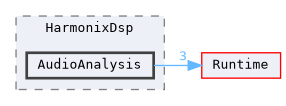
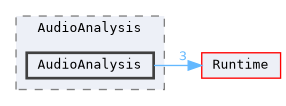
(90, 29) -> (90, 29)
